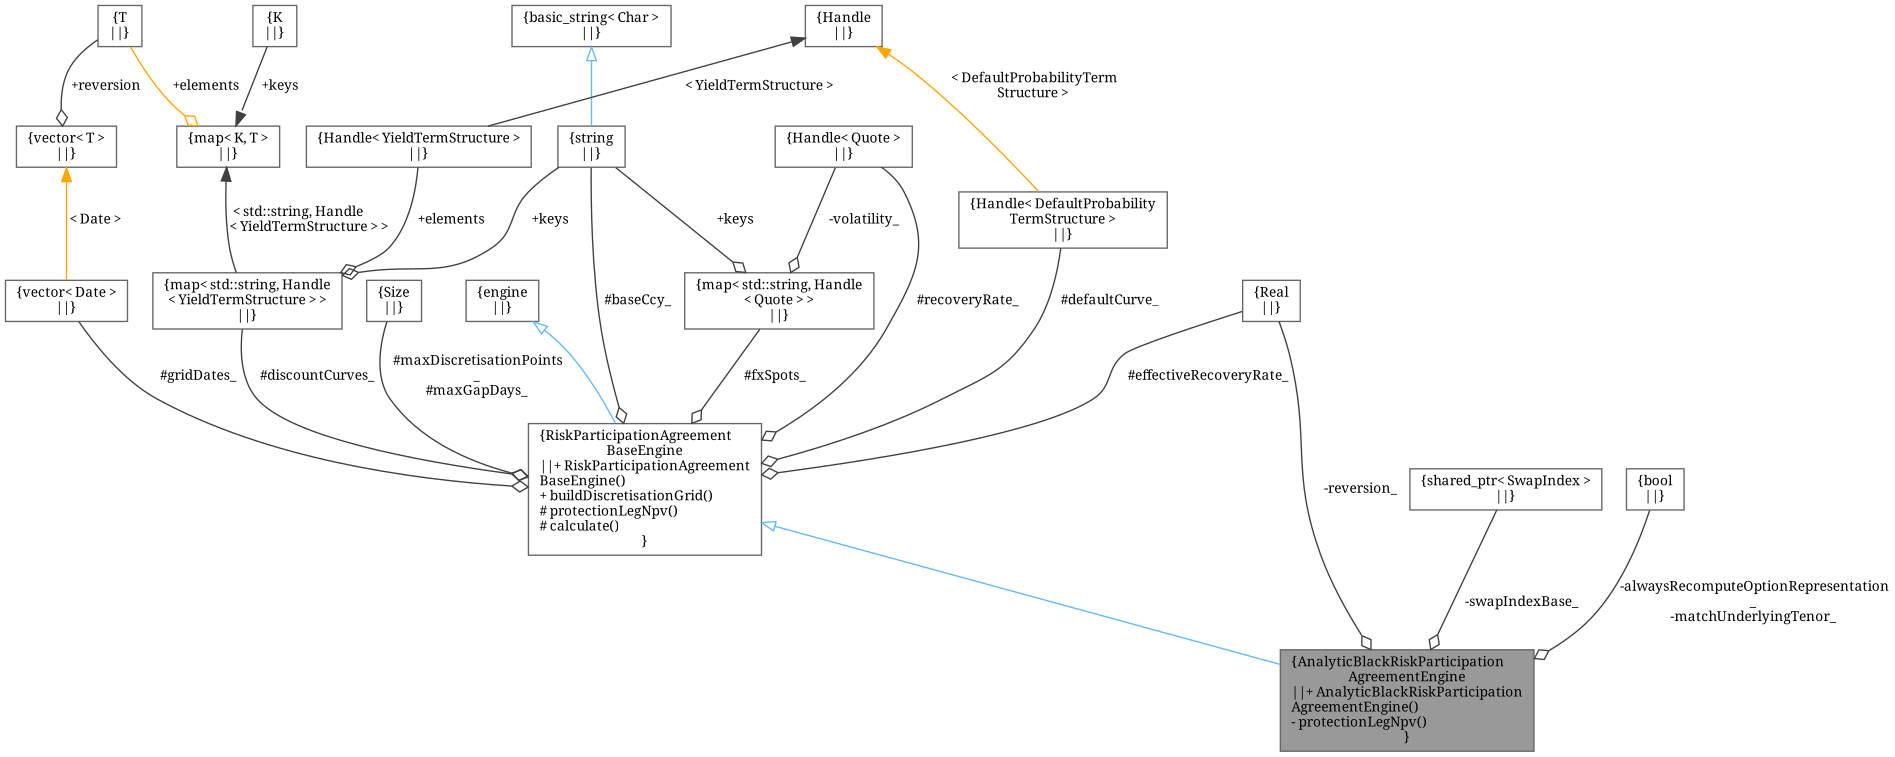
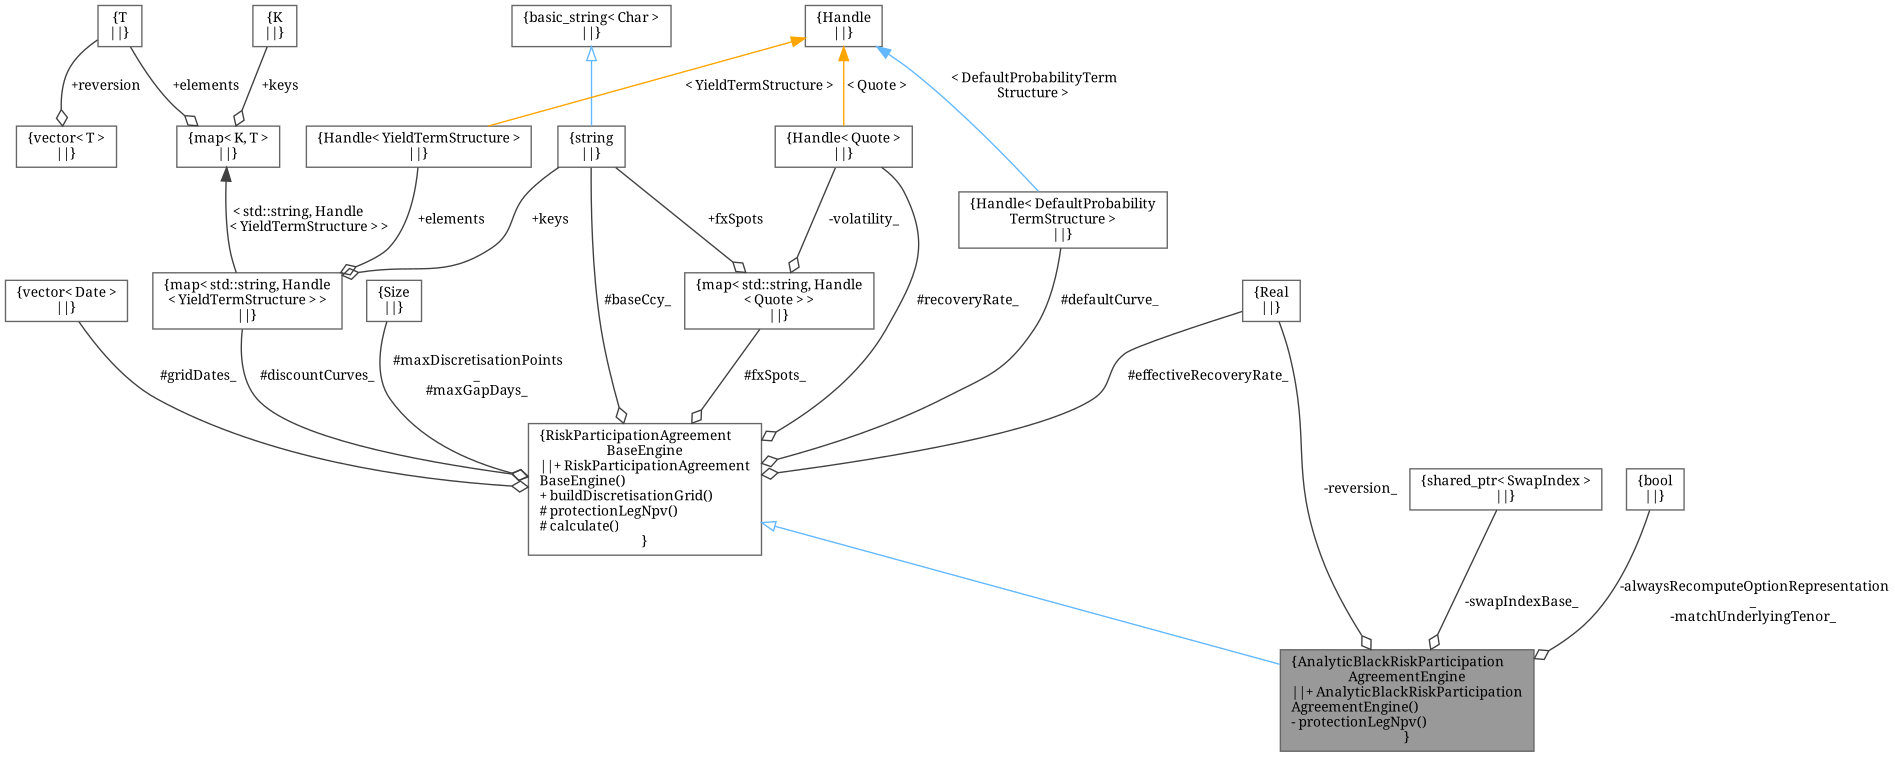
(255, 79) -> (255, 79)
(154, 84) -> (154, 84)
(640, 84) -> (640, 84)
none -> (844, 93)
(967, 119) -> (967, 119)
(734, 220) -> (734, 220)
(66, 231) -> none
(502, 301) -> none
